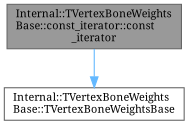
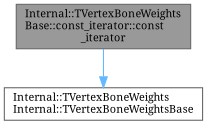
(94, 104) -> (103, 104)
